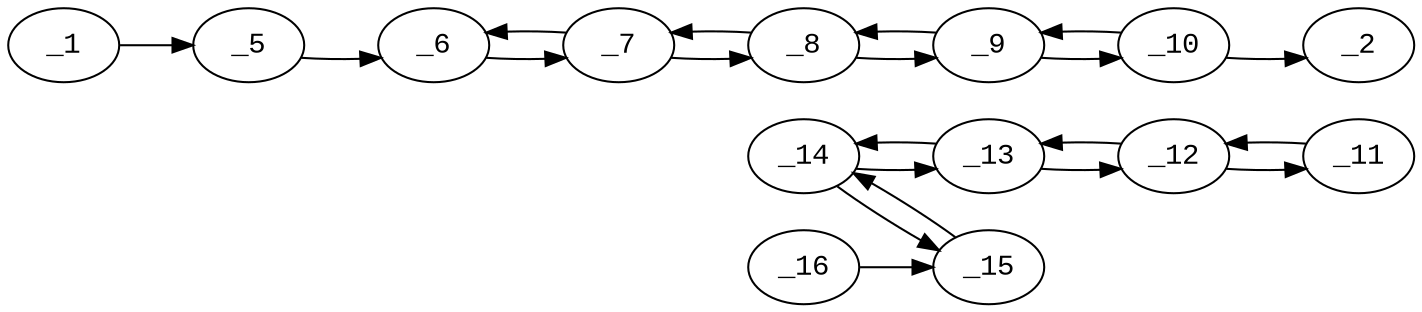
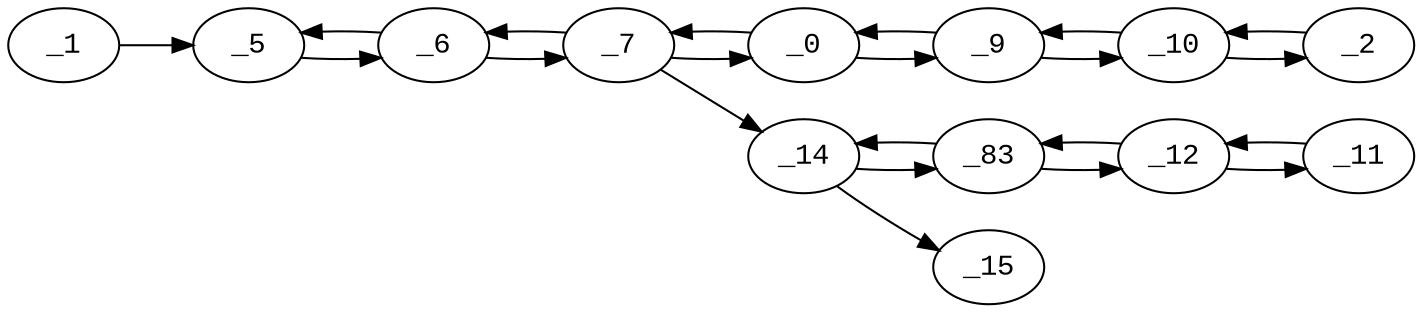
none -> (351, 31)
none -> (1276, 31)
(804, 45) -> (804, 45)
(989, 156) -> (989, 156)
(914, 209) -> (702, 95)
(804, 267) -> none
